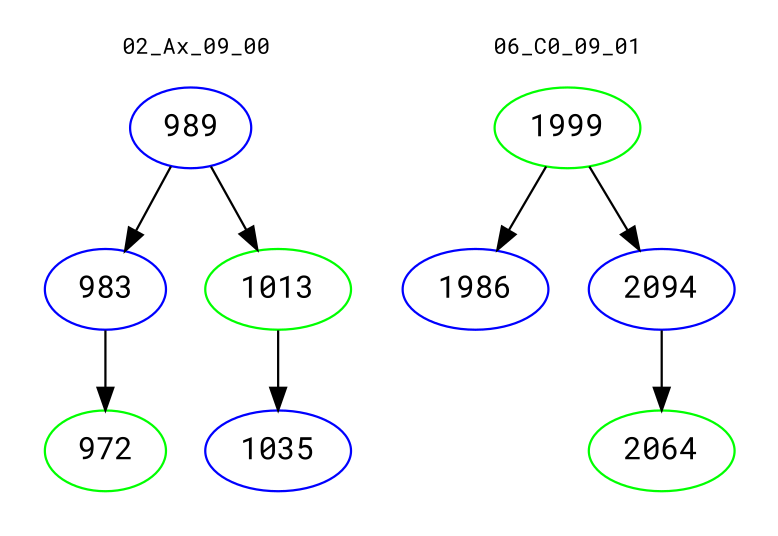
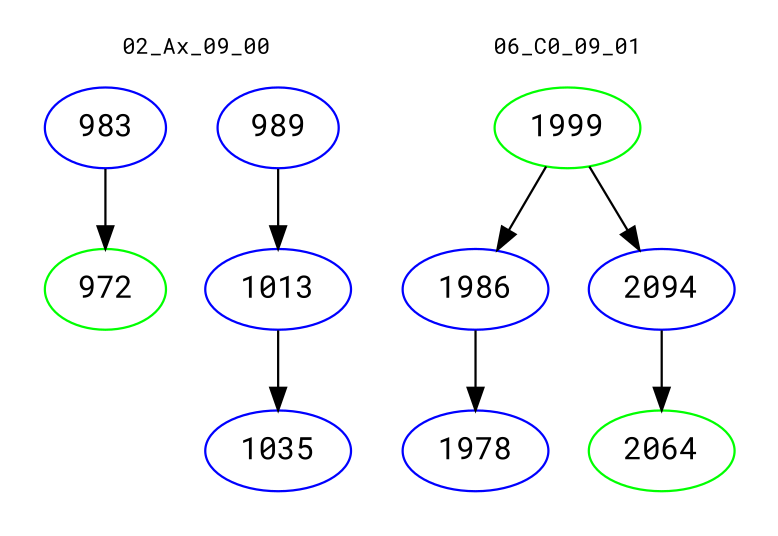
(154, 199) -> none
(278, 289) -> (278, 289)
none -> (476, 451)
